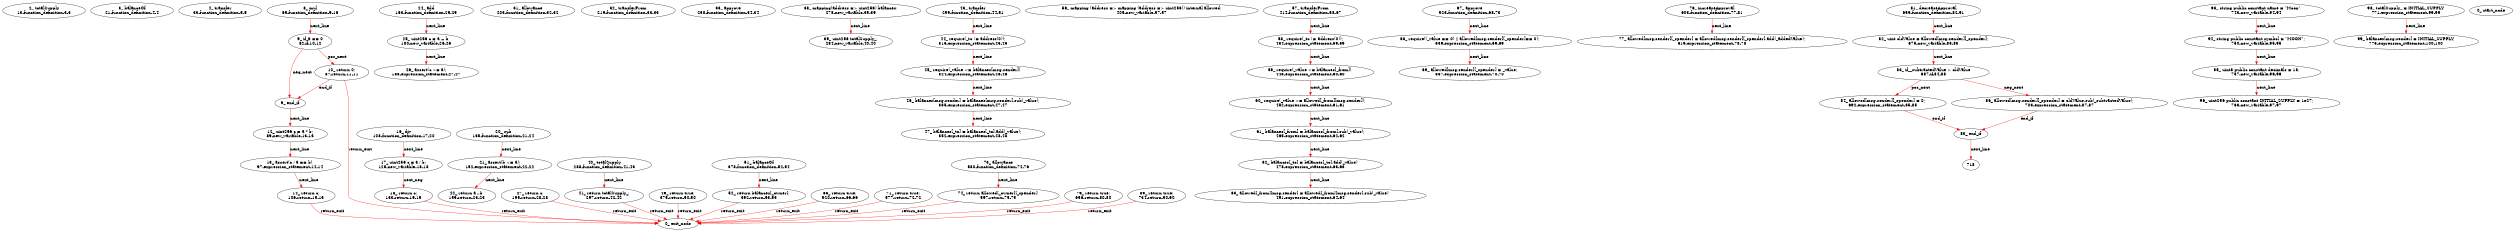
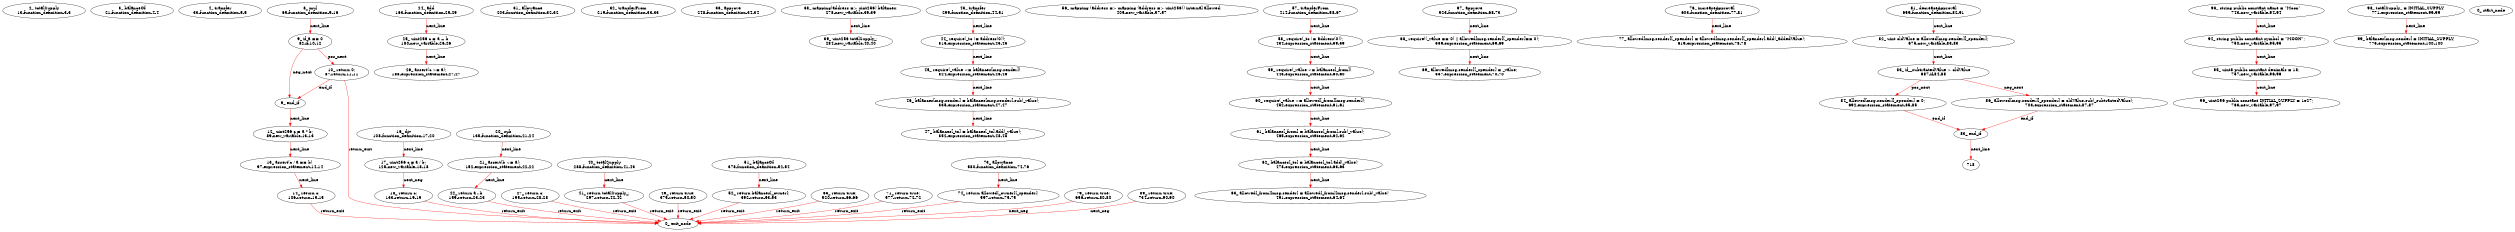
(728, 11) -> (728, 11)
(1019, 211) -> (1019, 211)
(1100, 211) -> (1100, 211)
none -> (571, 214)
